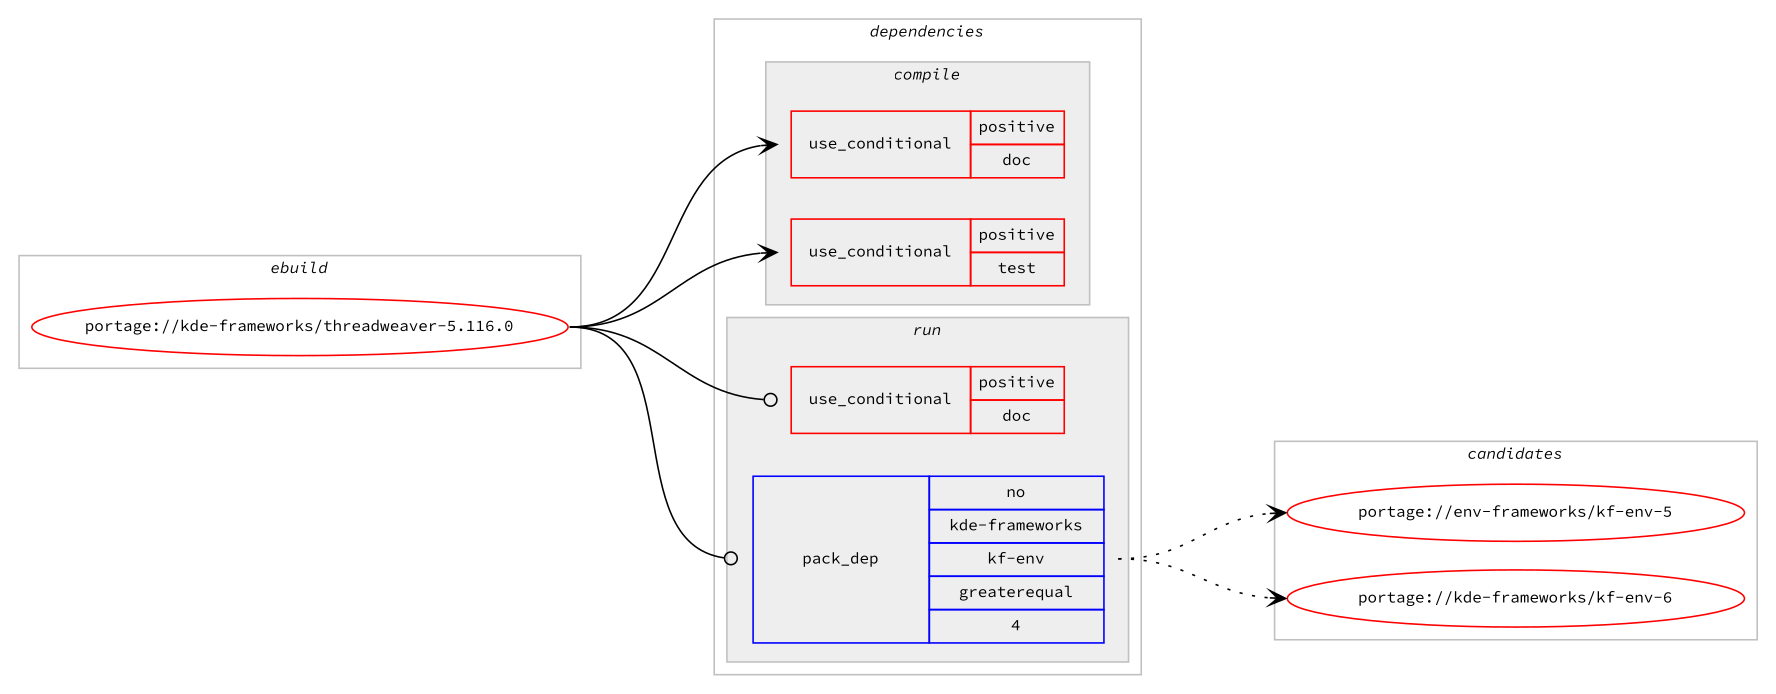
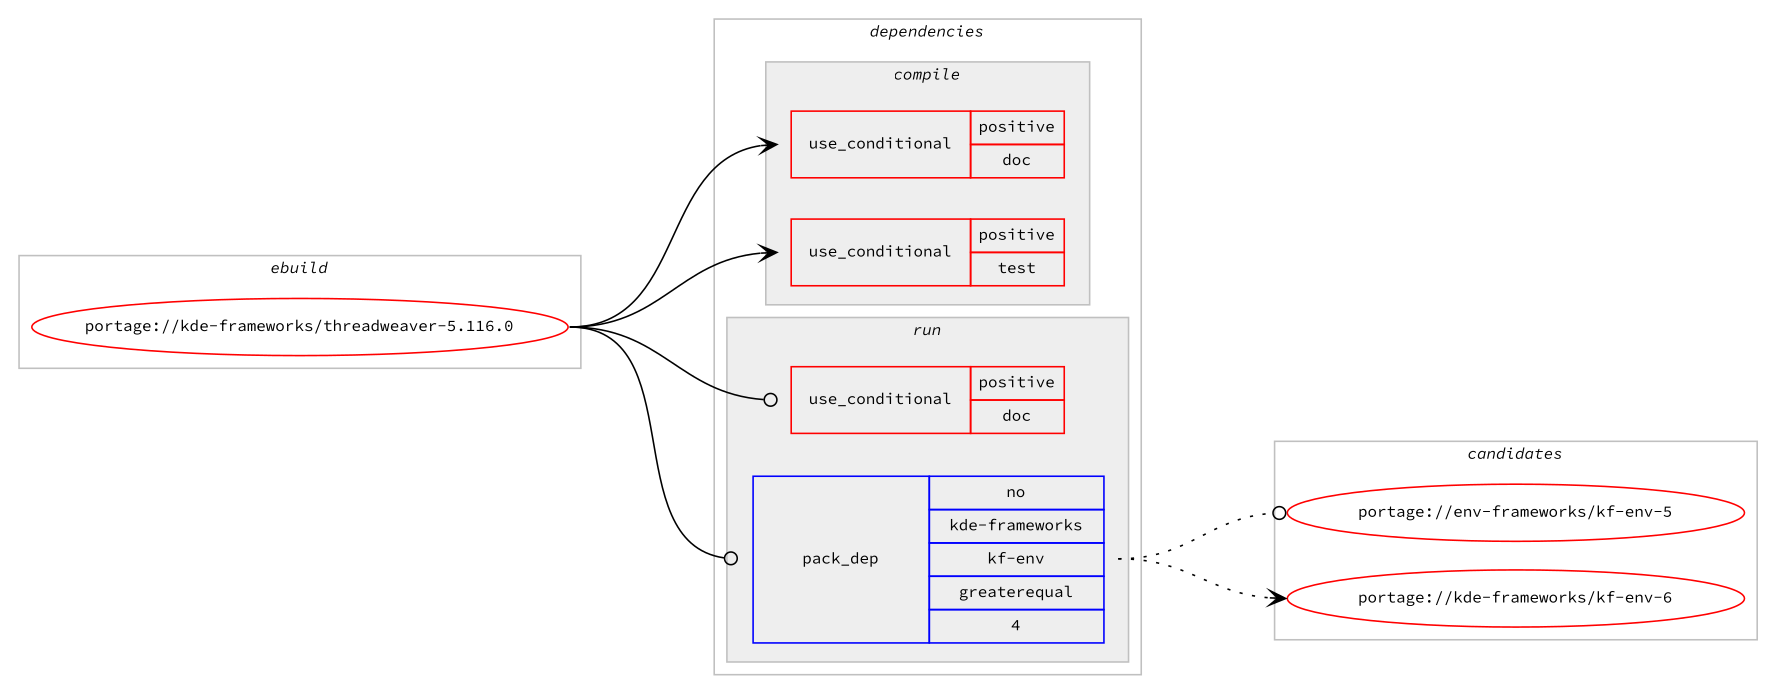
(1195, 539) -> (1196, 539)
